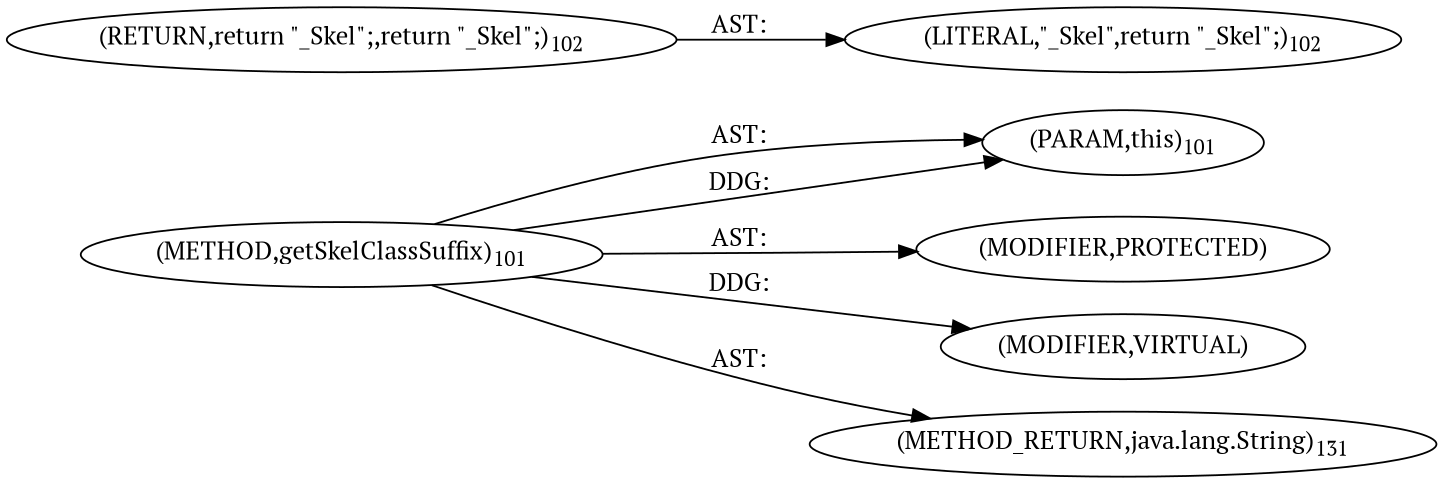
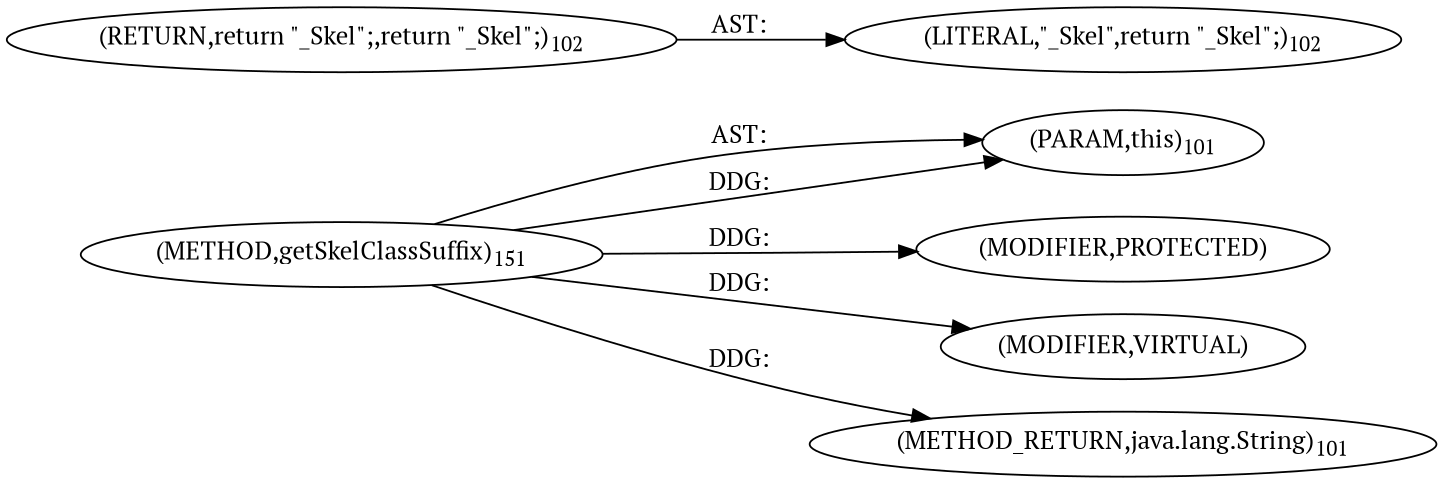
(743, 239) -> (743, 239)
(510, 252) -> (510, 252)
(743, 360) -> (743, 360)
(1332, 441) -> (1332, 441)
